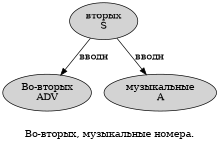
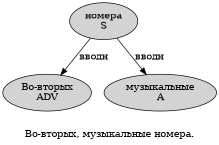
(104, 21) -> (104, 21)
